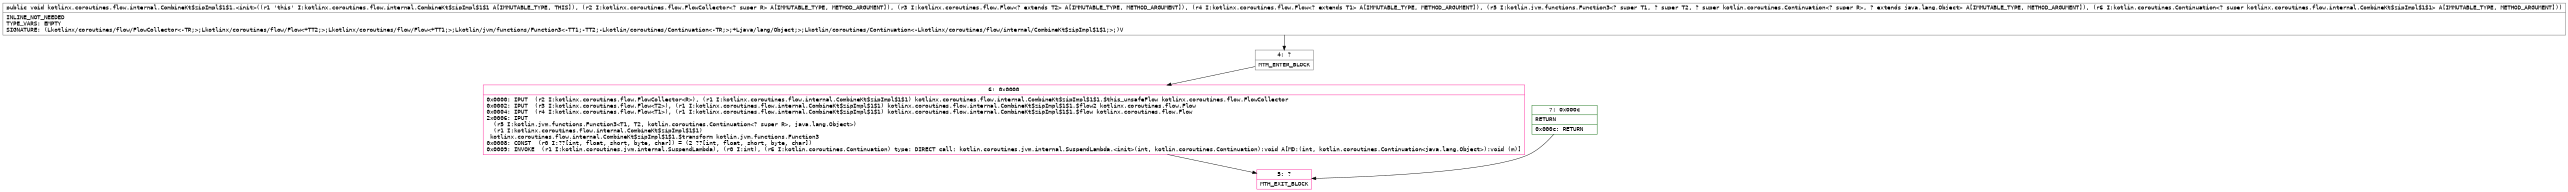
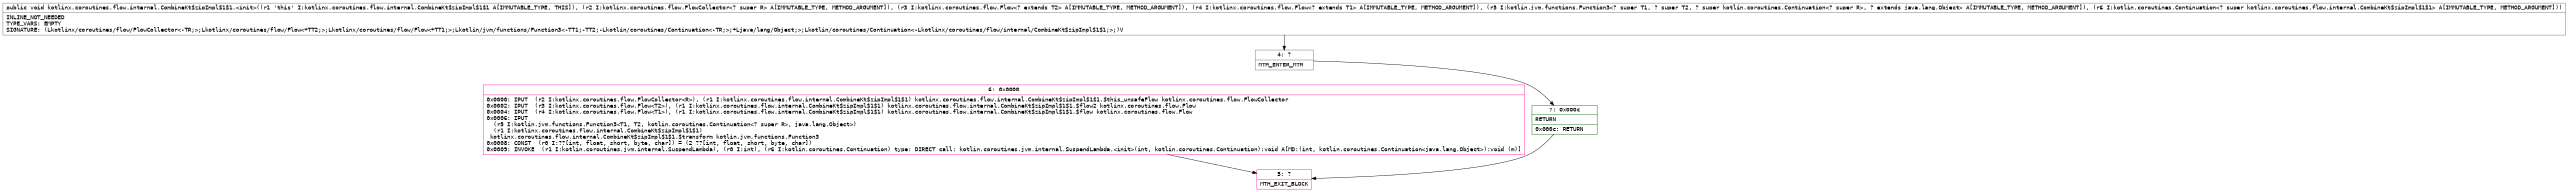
(1284, 65) -> (1281, 65)
(1213, 75) -> (1436, 68)
(511, 118) -> (511, 118)
